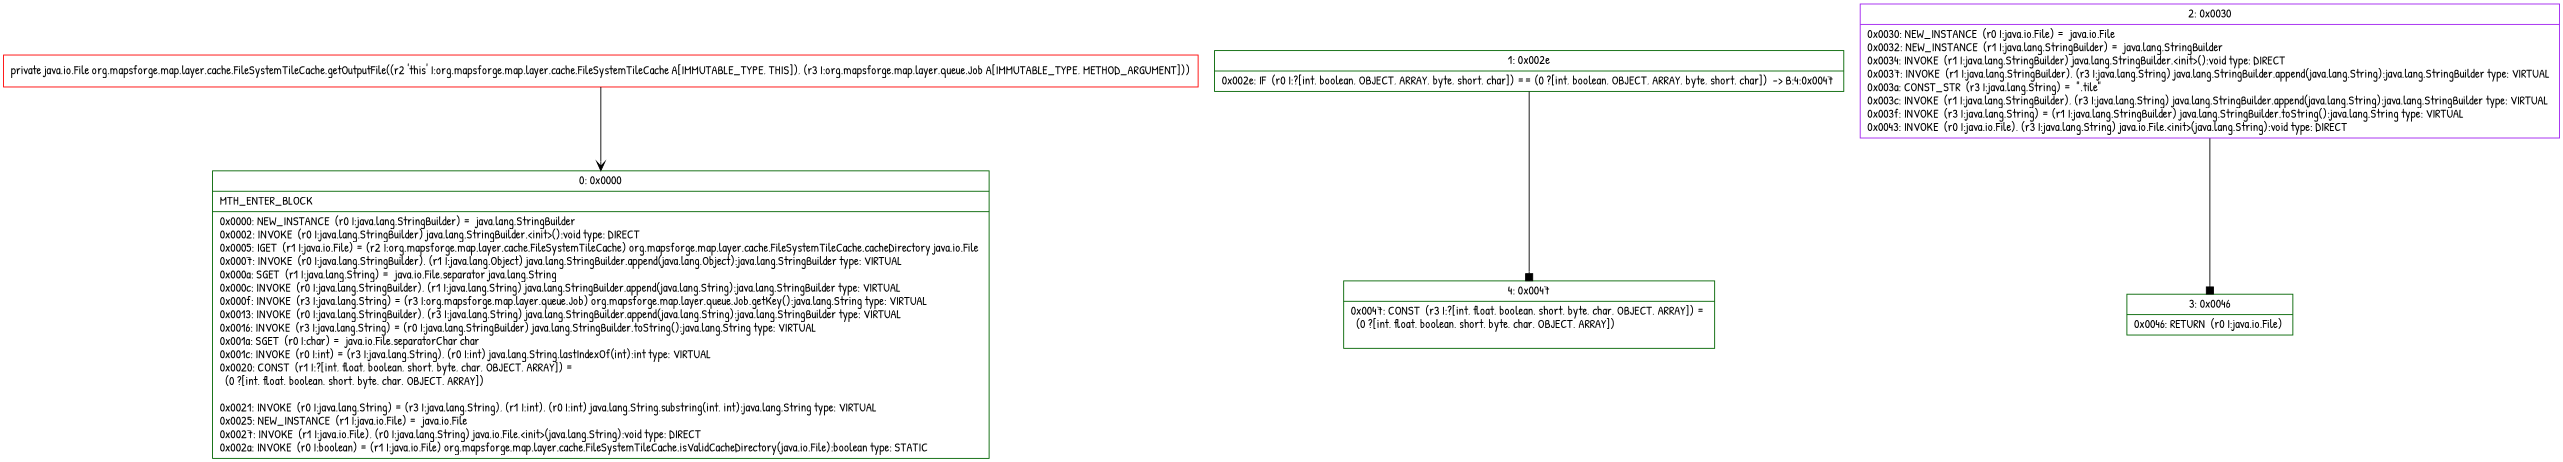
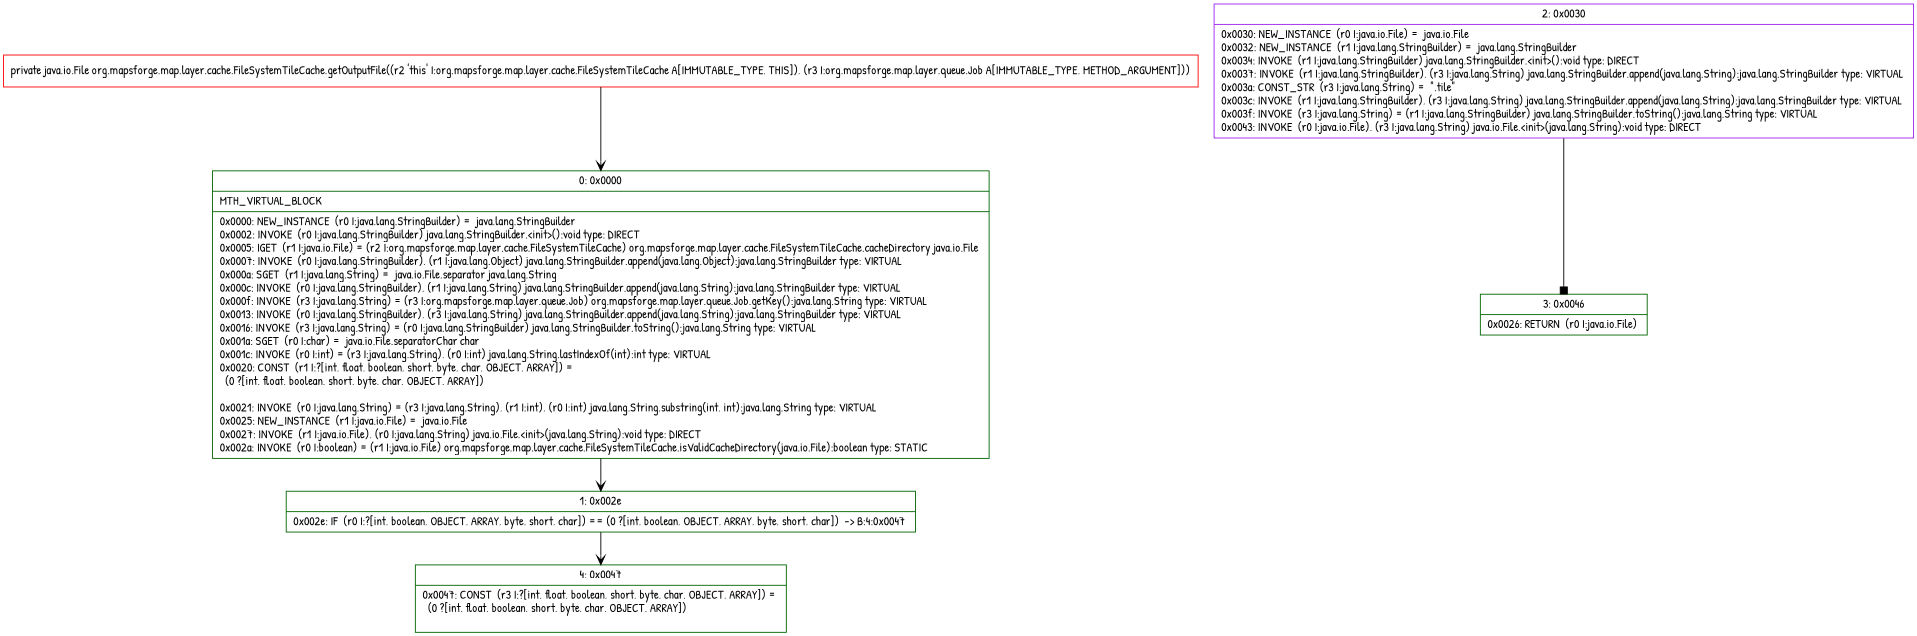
(1529, 182) -> (601, 544)
(267, 201) -> (271, 201)
(2210, 324) -> (1564, 324)
none -> (601, 470)
